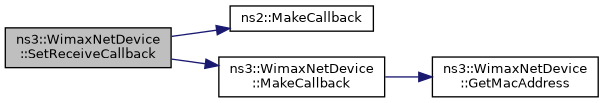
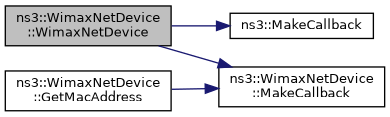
(302, 19) -> (302, 26)
(88, 48) -> (88, 26)
(402, 77) -> (188, 89)
